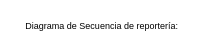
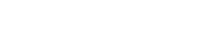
(102, 27) -> none
